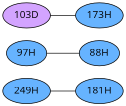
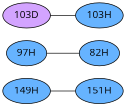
(99, 15) -> (99, 15)
(99, 53) -> (99, 53)
(27, 91) -> (27, 91)
(99, 91) -> (99, 91)
